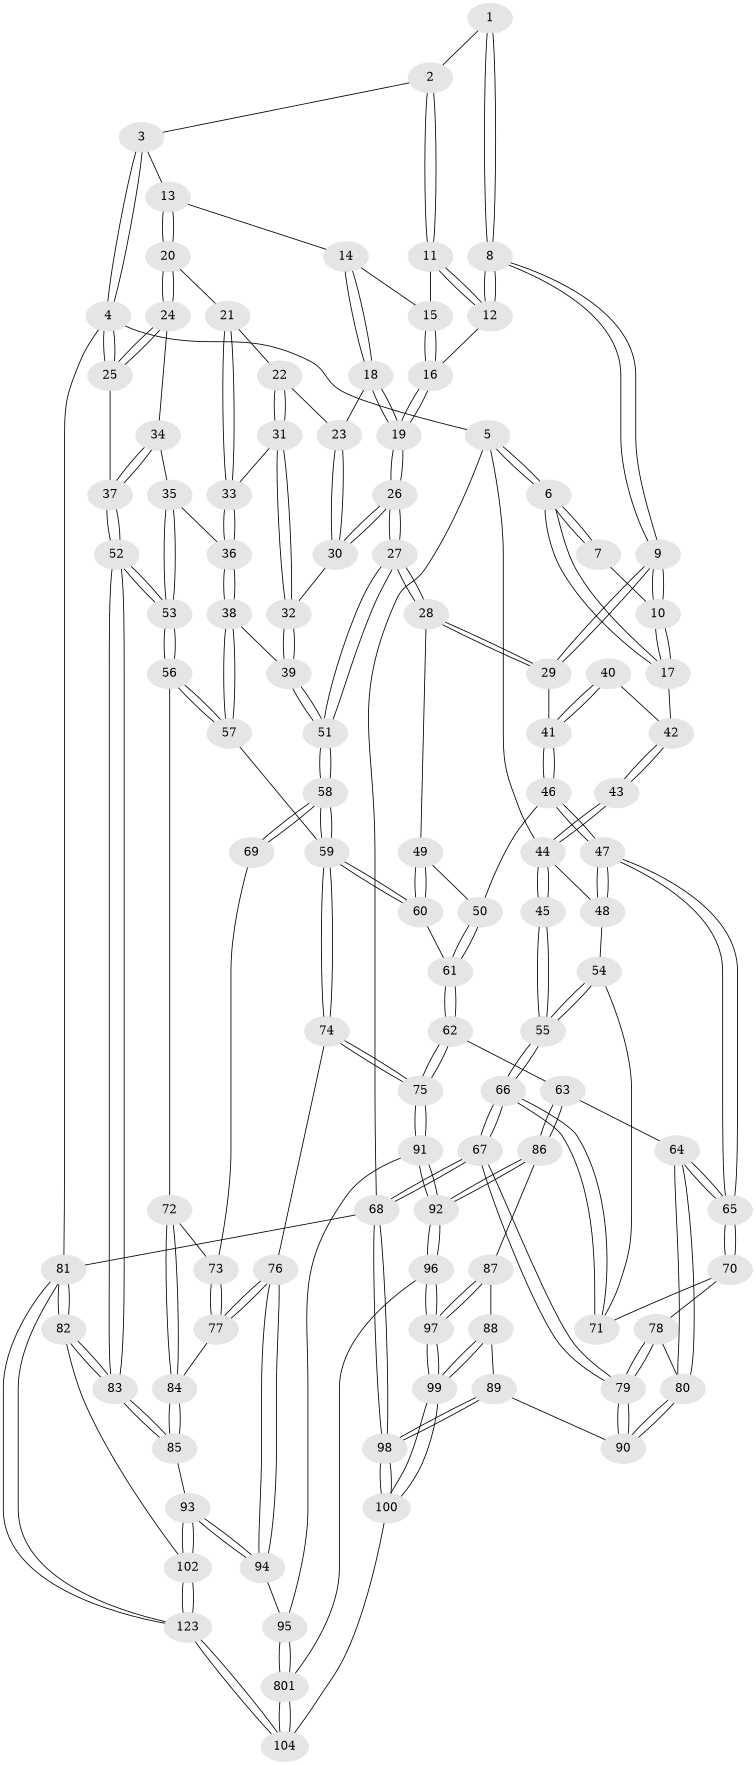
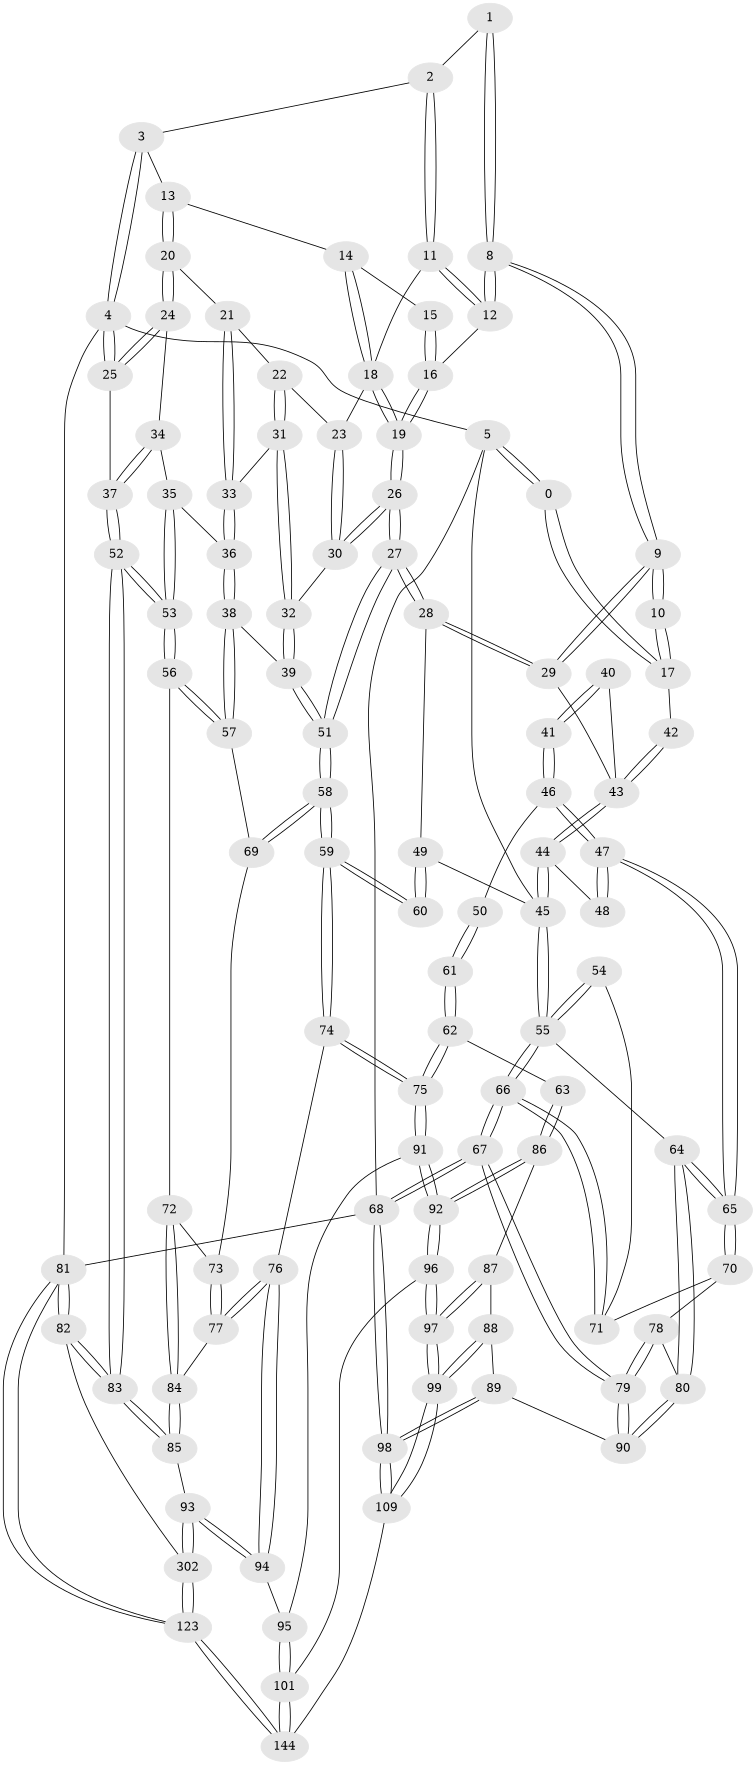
(430, 286) -> (394, 314)
(549, 495) -> (549, 495)
(598, 555) -> none
(503, 637) -> (472, 681)
(549, 704) -> (586, 732)
(640, 704) -> (613, 733)
(278, 793) -> (240, 793)
(450, 882) -> (482, 882)
(435, 942) -> none
(601, 942) -> none
(620, 1121) -> (610, 1091)
(387, 1508) -> (387, 1508)
(188, 1568) -> (188, 1568)
(285, 1687) -> (285, 1687)
(285, 1747) -> (285, 1747)
